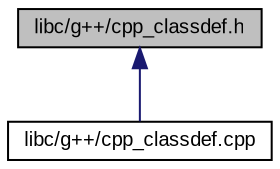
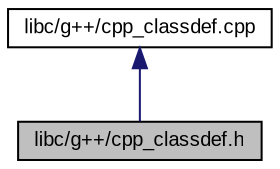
(140, 95) -> (140, 95)
